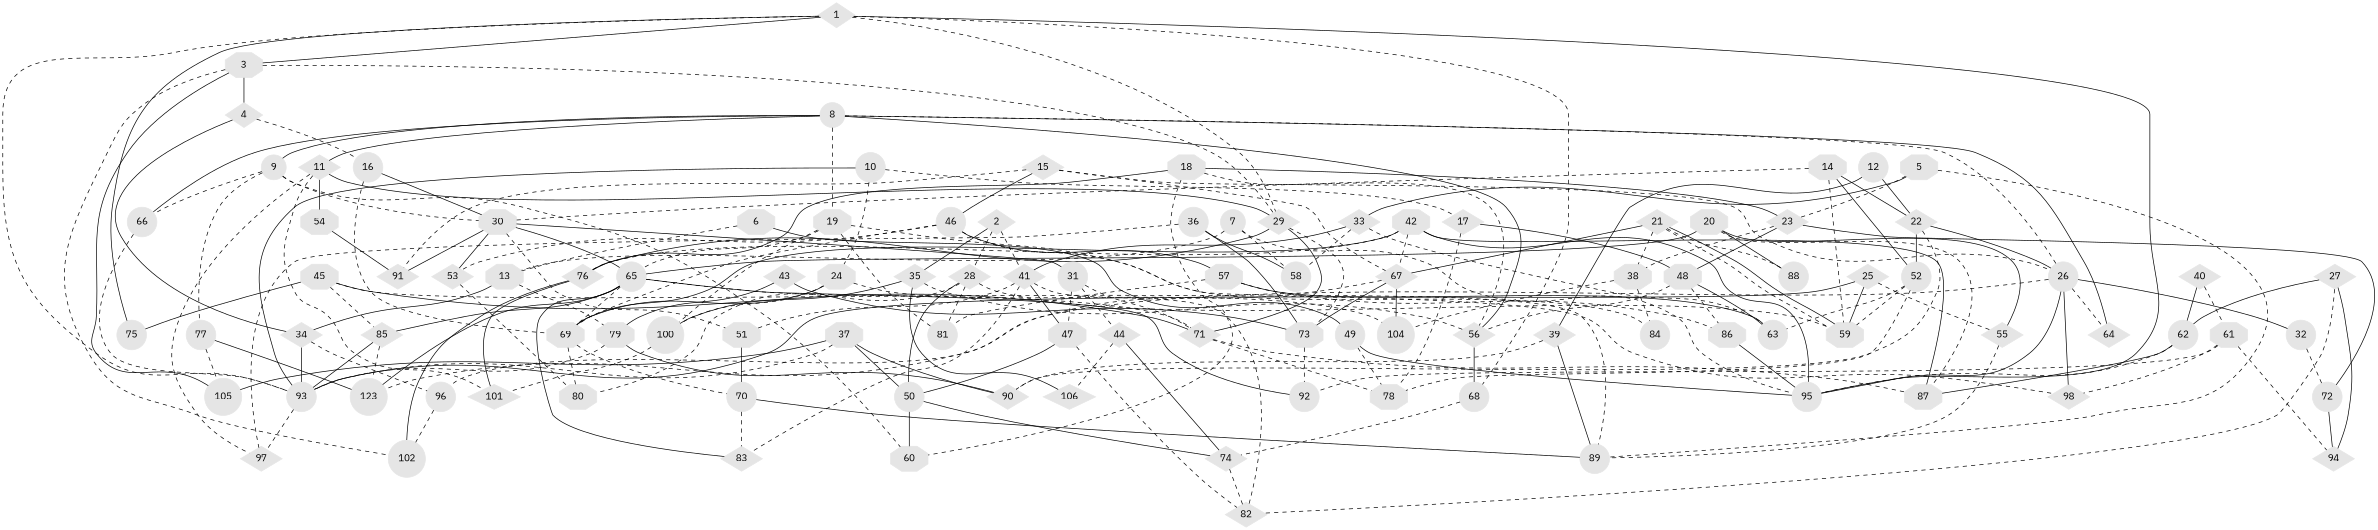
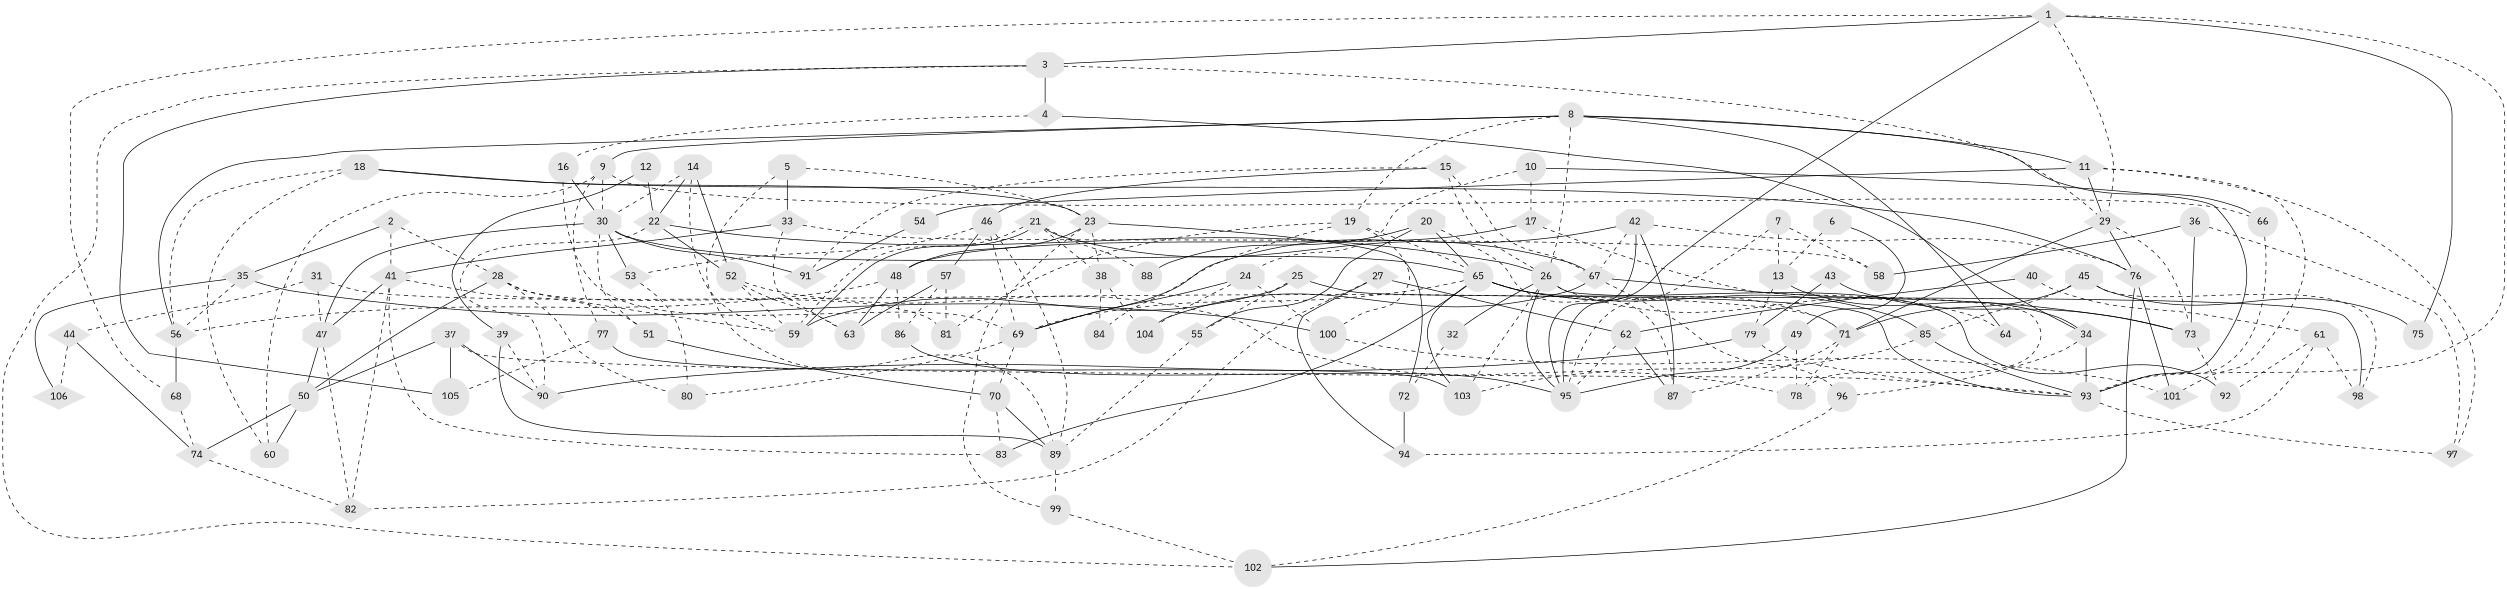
(708, 236) -> (436, 240)
(369, 397) -> (1462, 397)
none -> (1056, 510)
